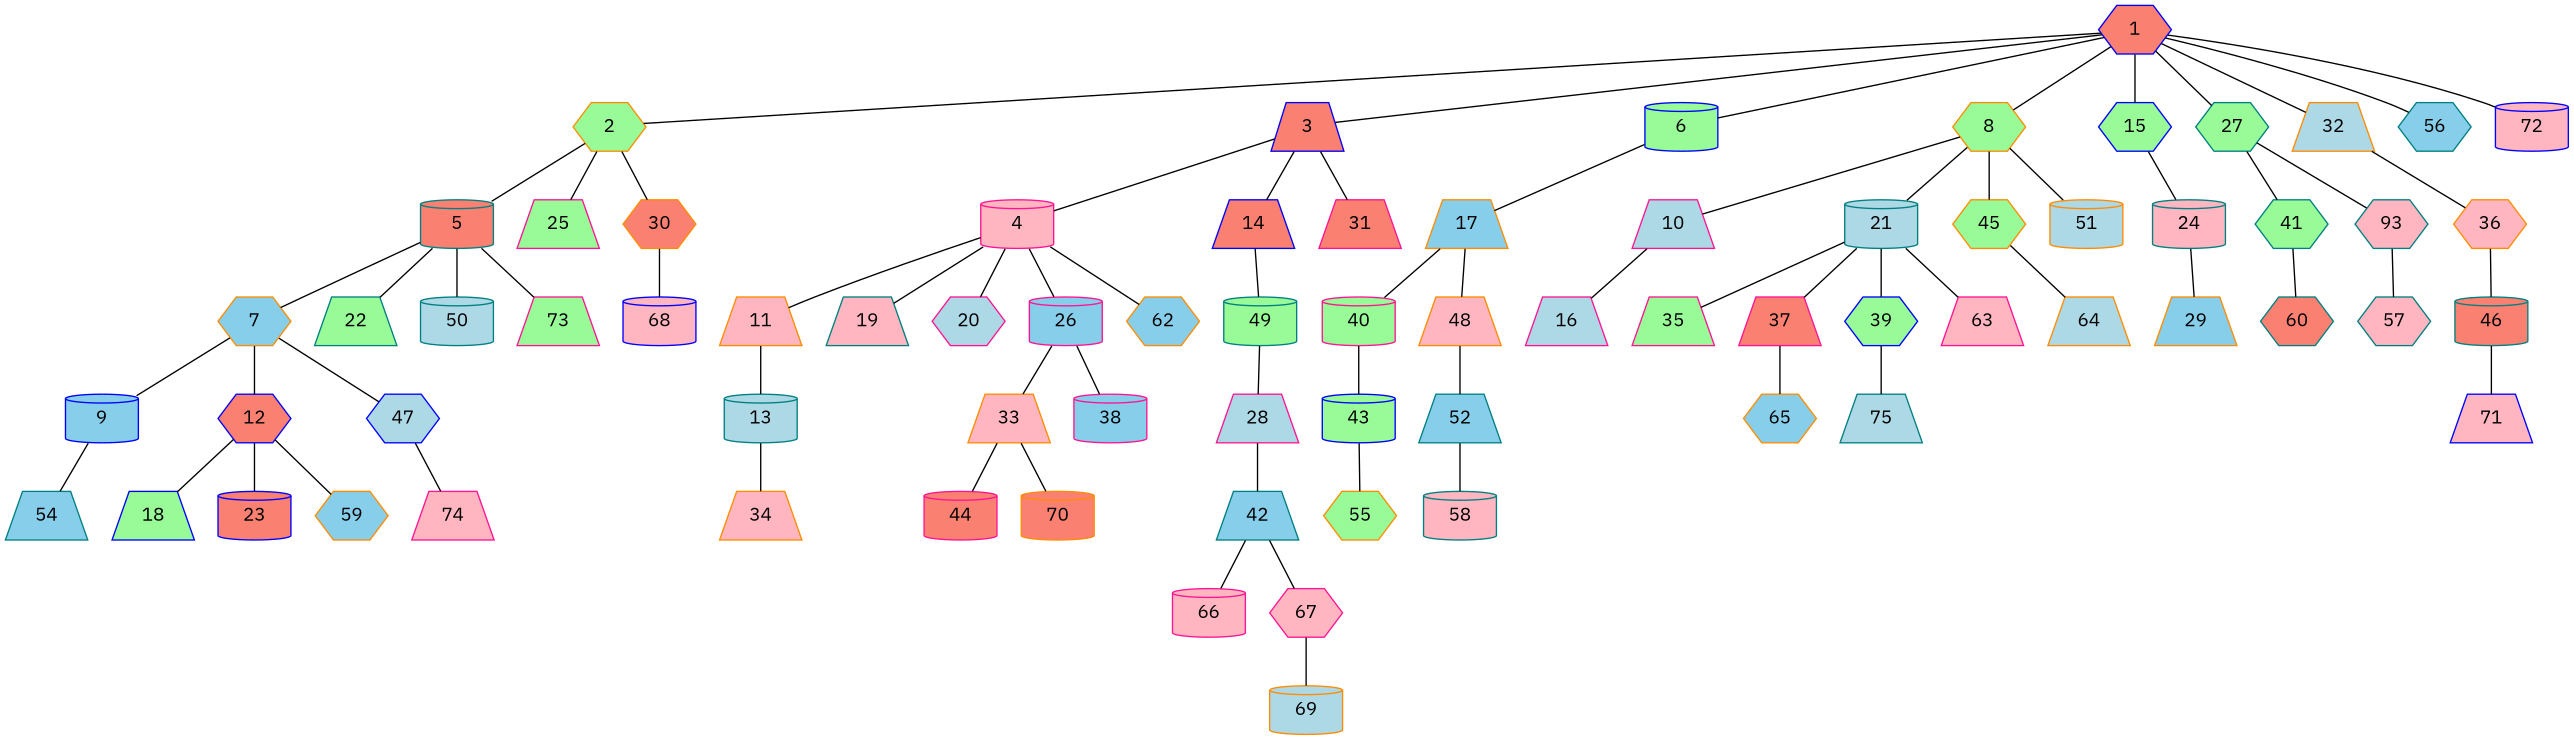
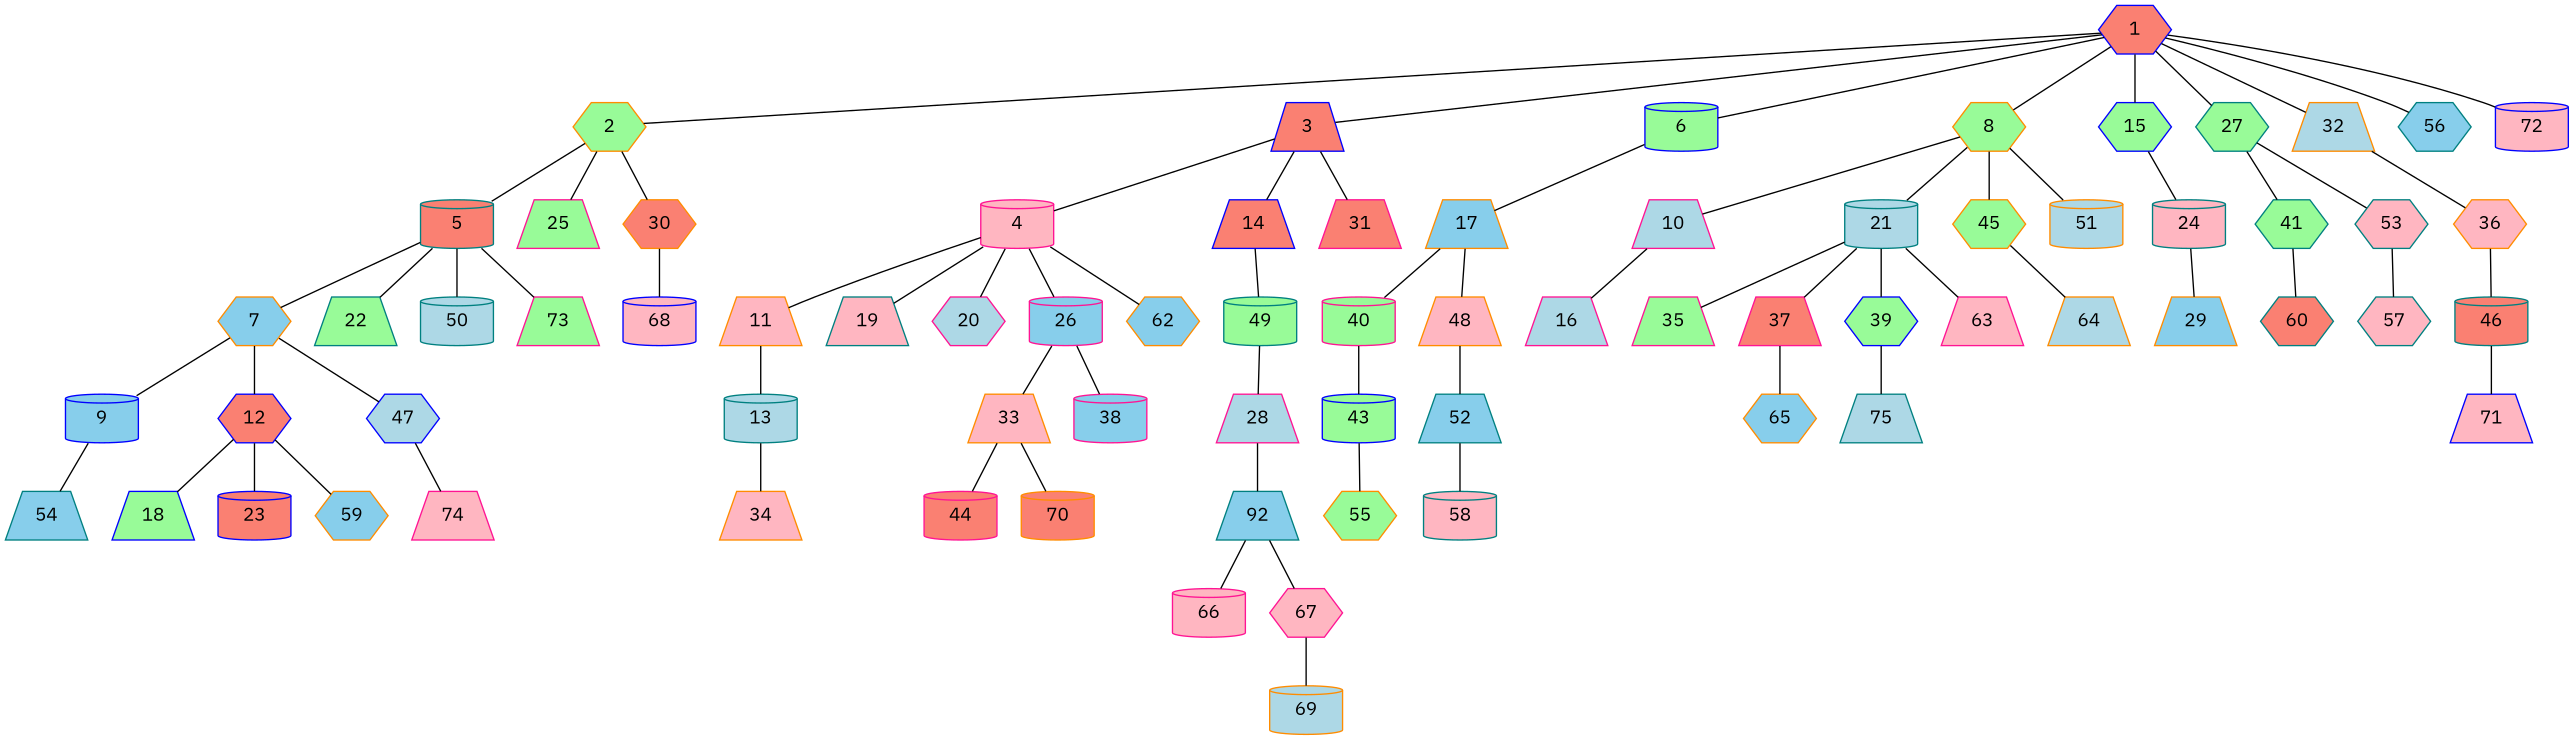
(2392, 224) -> (2392, 224)
(1258, 516) -> (1258, 516)
